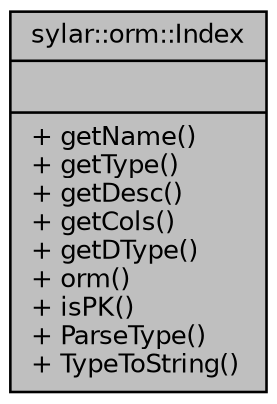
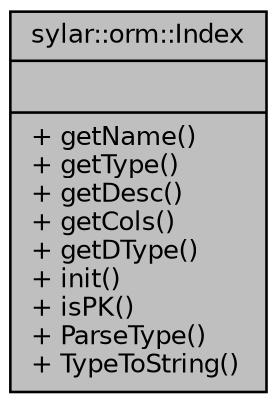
(82, 279) -> (76, 279)
